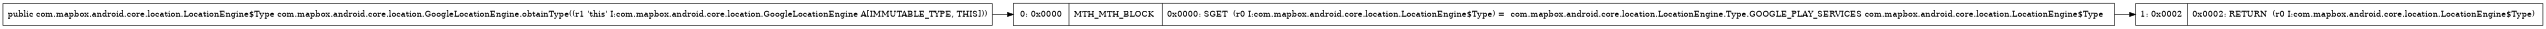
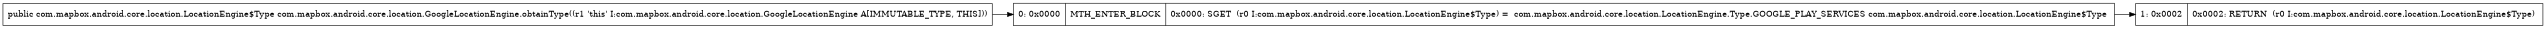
(1114, 14) -> (1116, 14)
